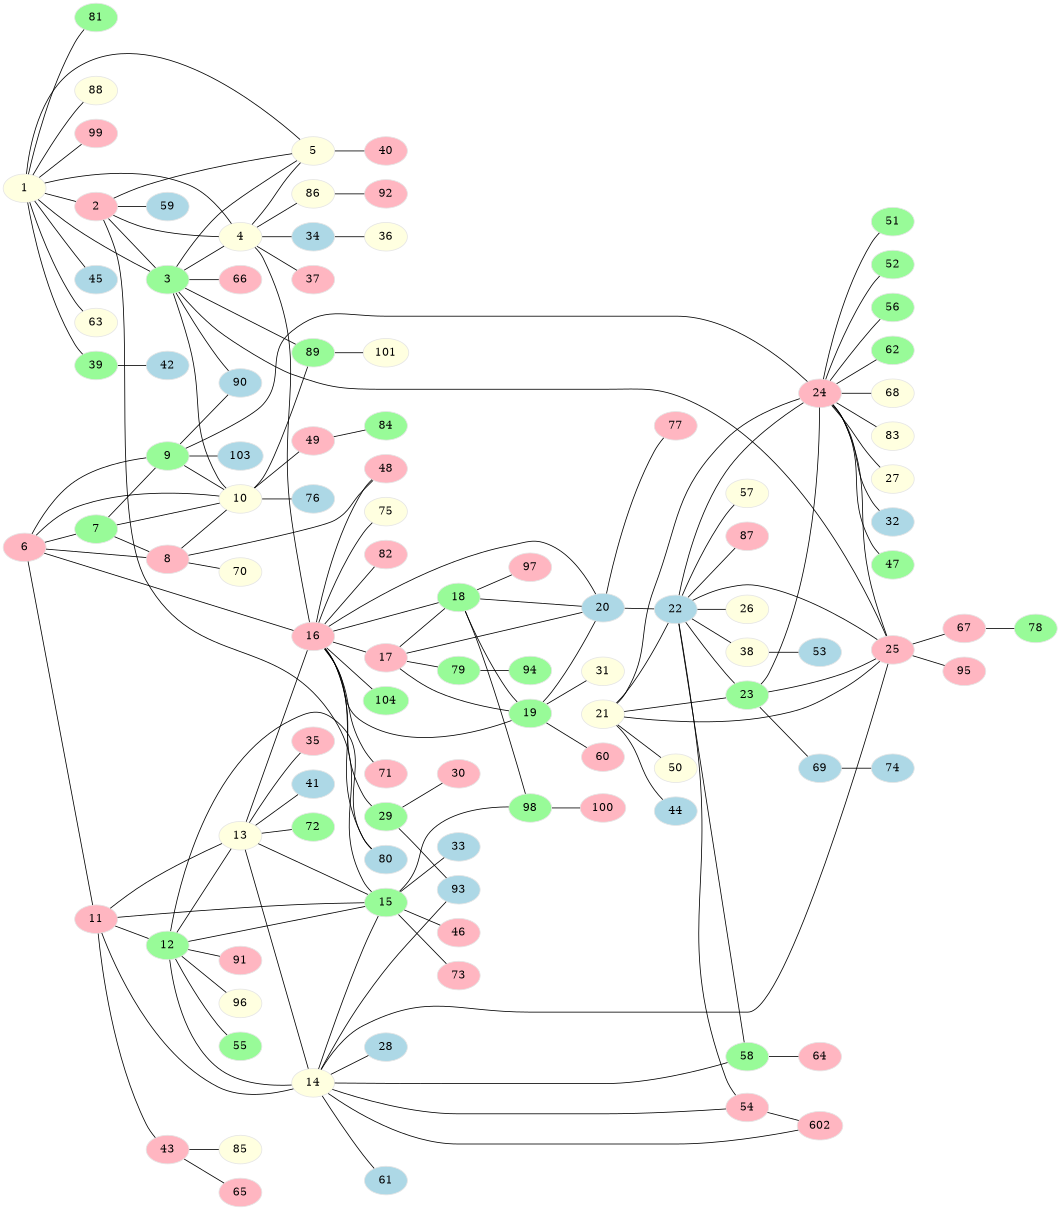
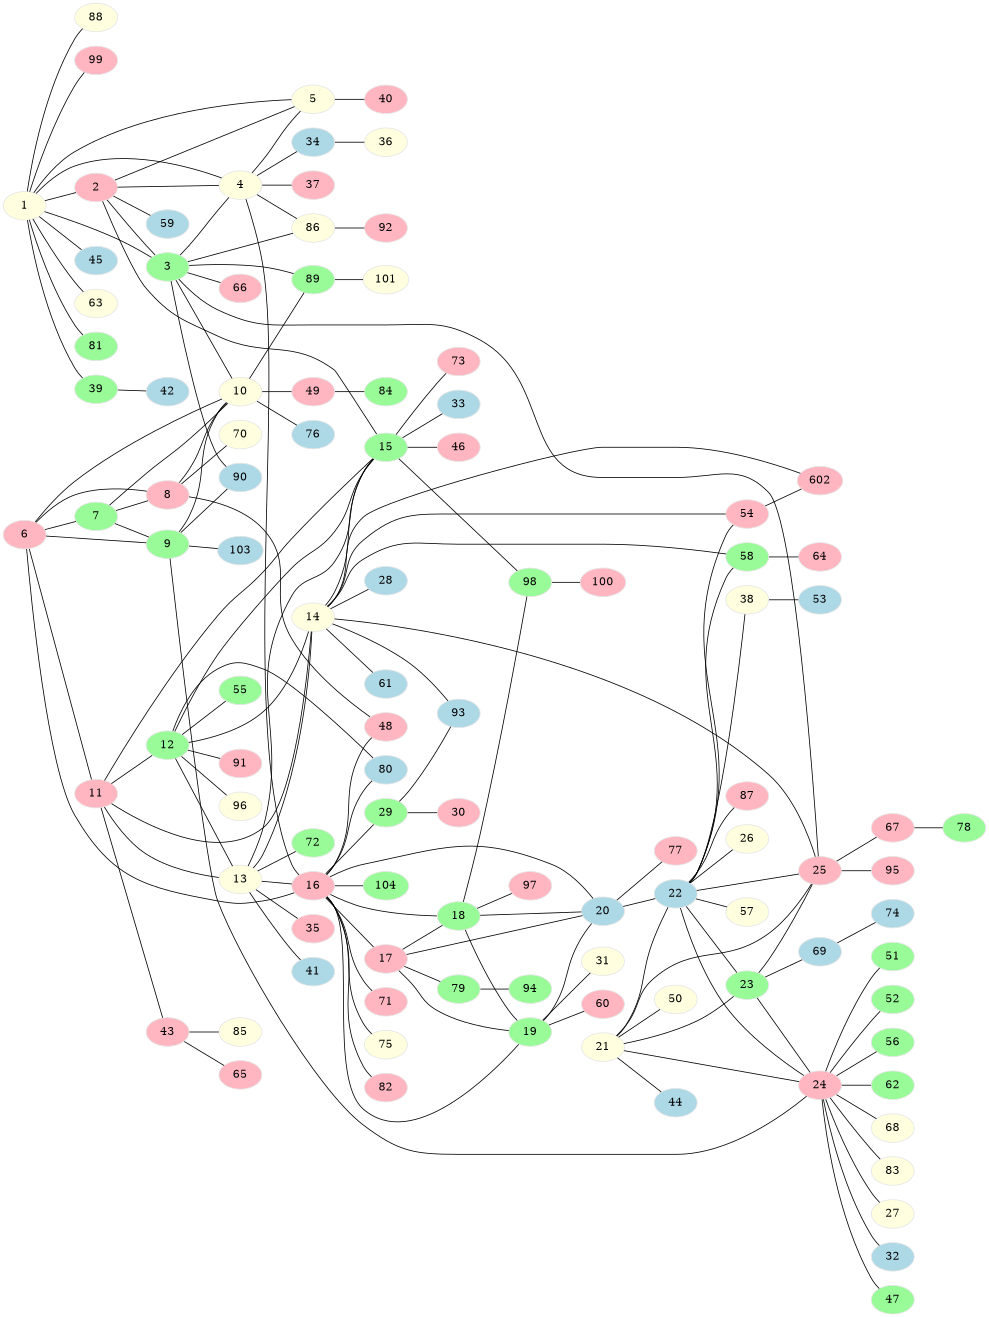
(230, 206) -> (240, 247)
(862, 495) -> none
